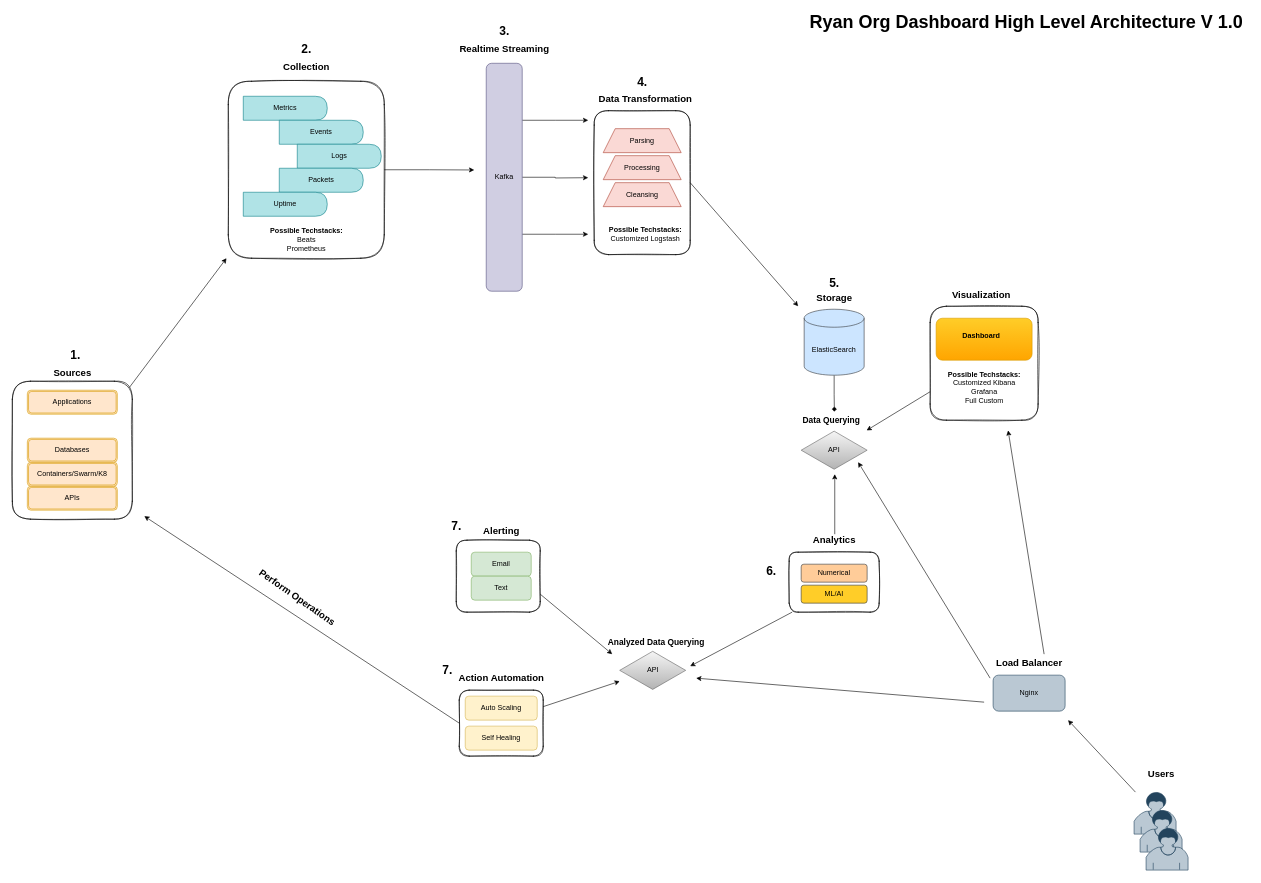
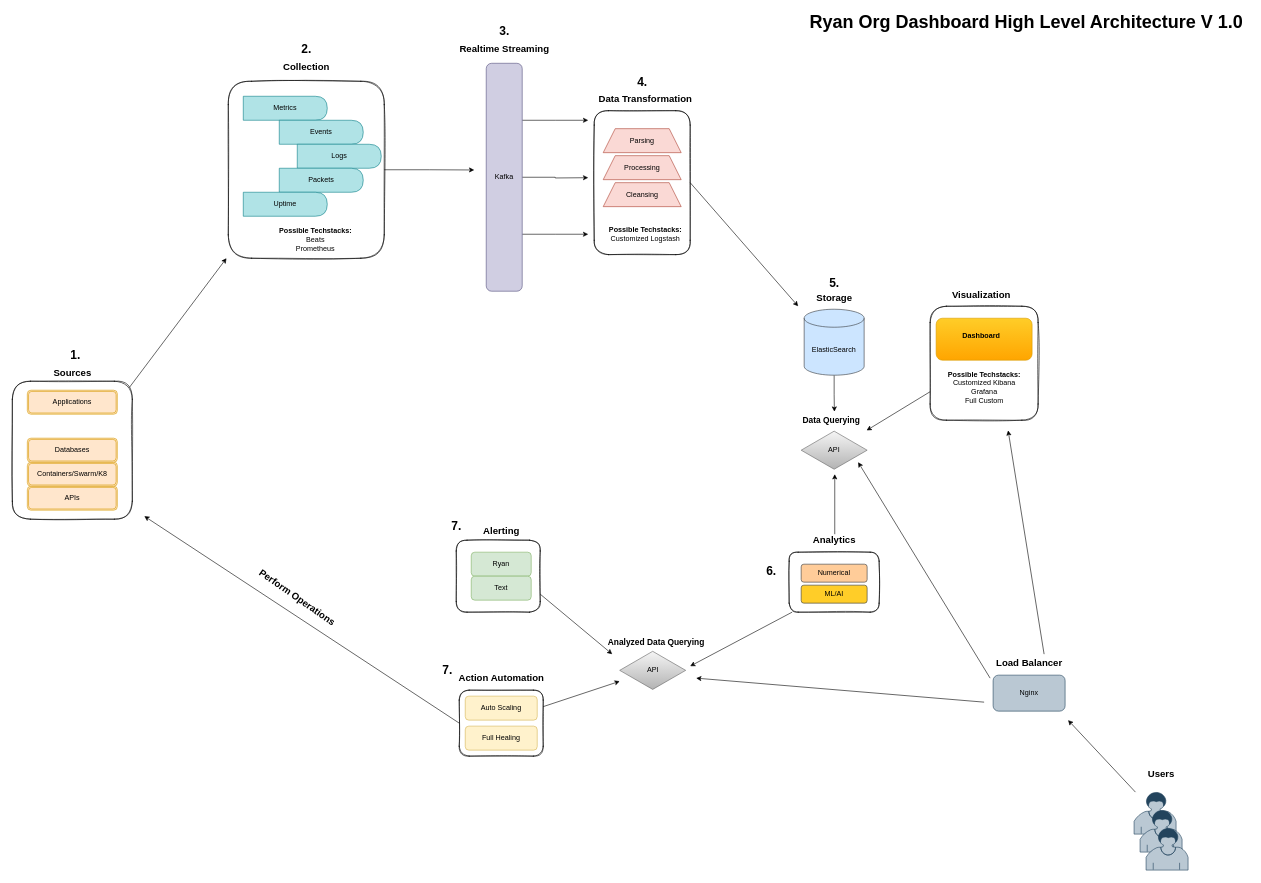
(306, 240) -> (315, 240)
(834, 406) -> (834, 406)
(501, 564) -> (501, 564)
(501, 738) -> (501, 738)
